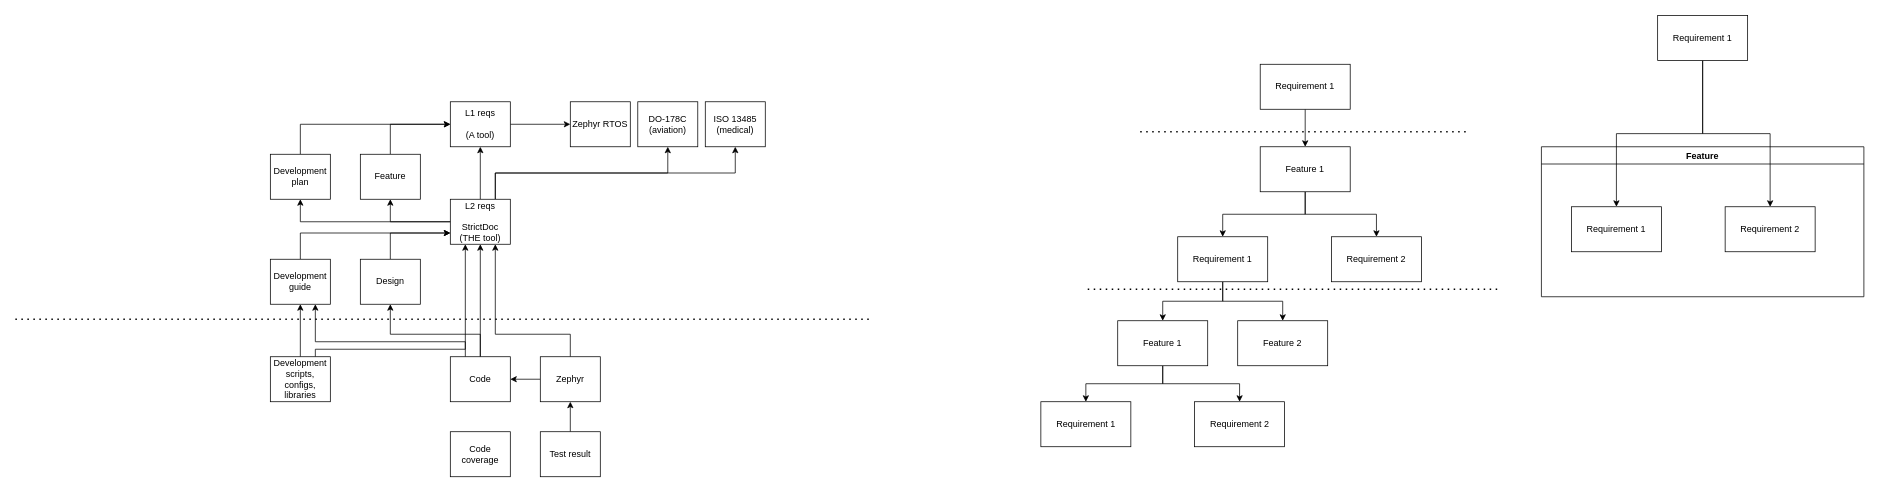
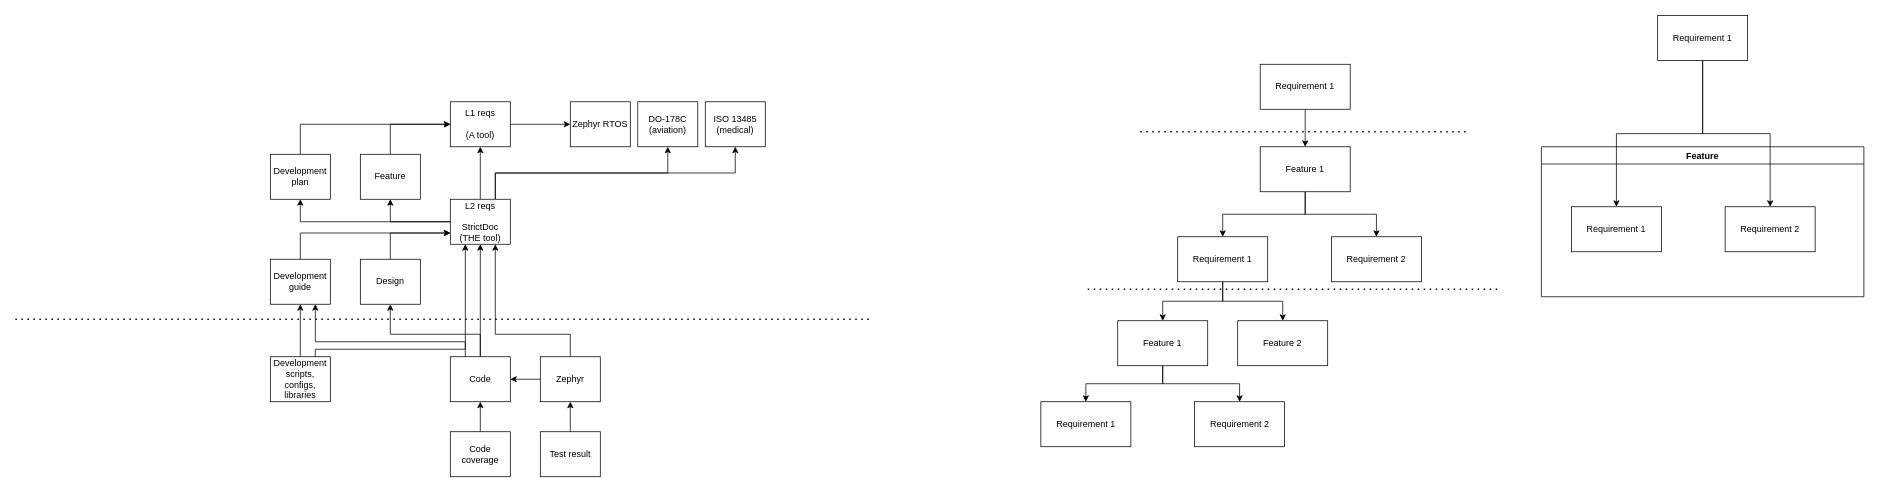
none -> (480, 420)
